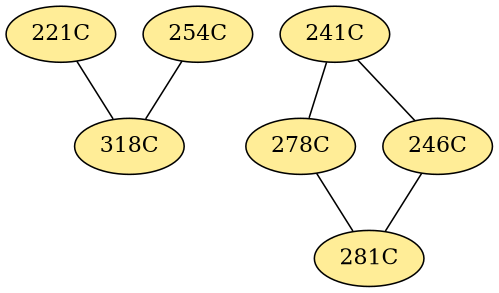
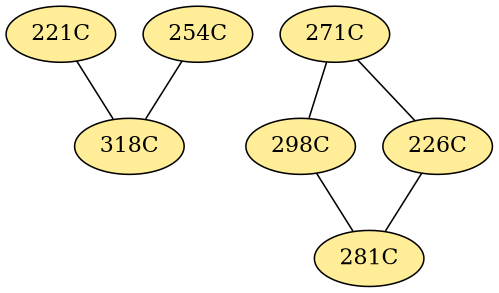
(335, 34) -> (335, 34)
(301, 146) -> (301, 146)
(438, 146) -> (438, 146)
